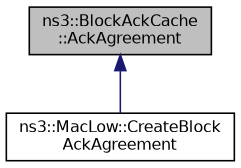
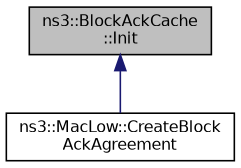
(120, 31) -> (120, 31)
